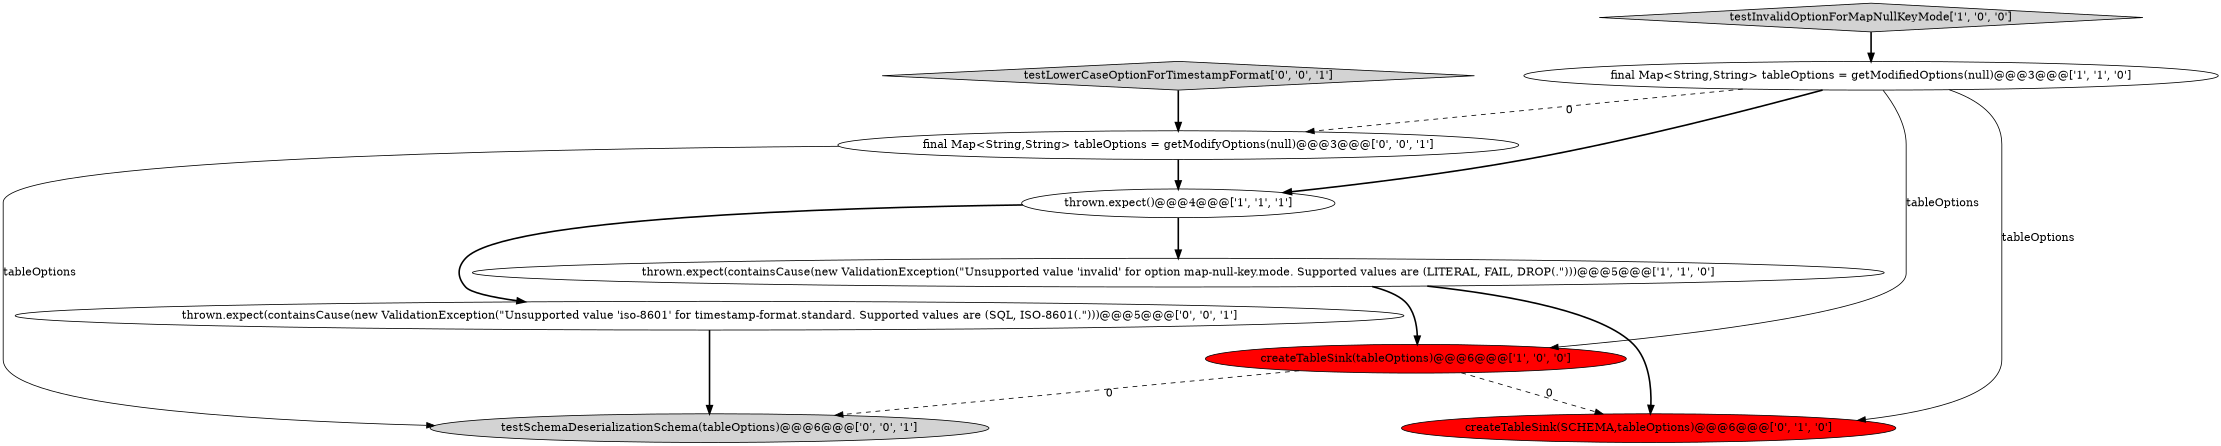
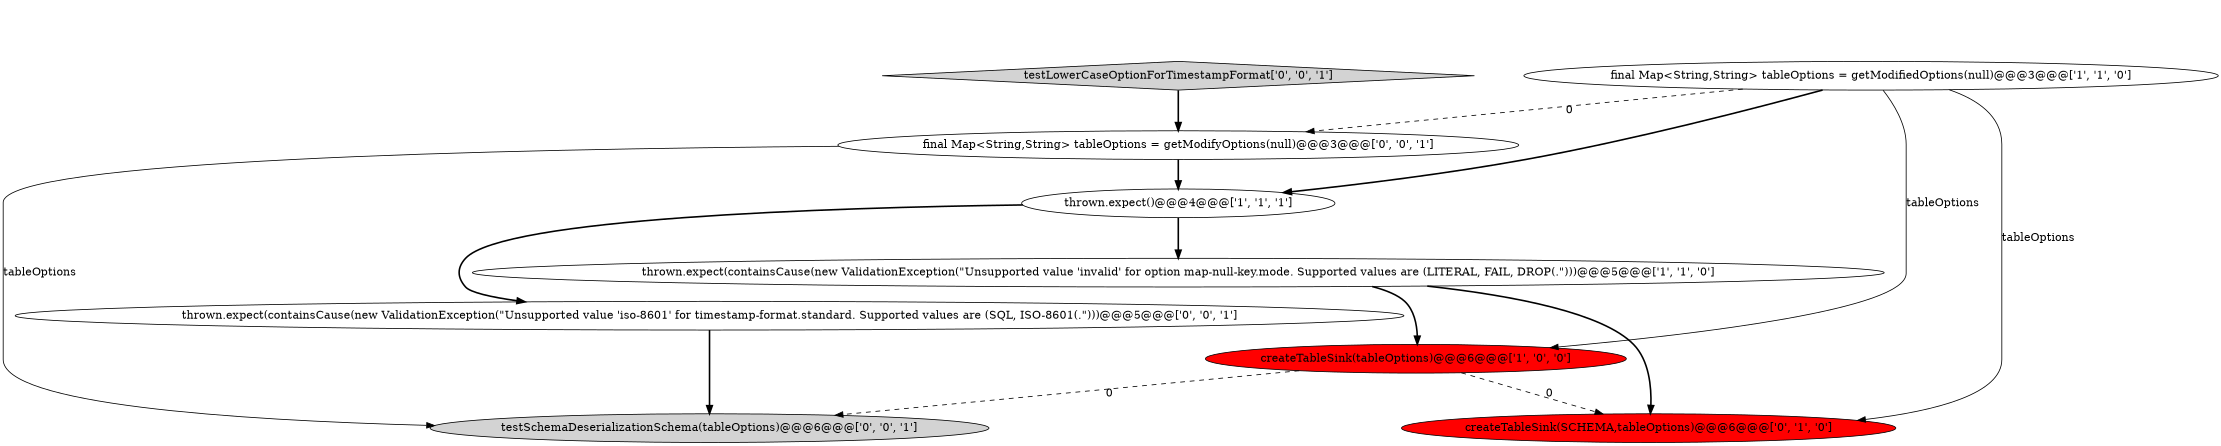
(1871, 18) -> none
